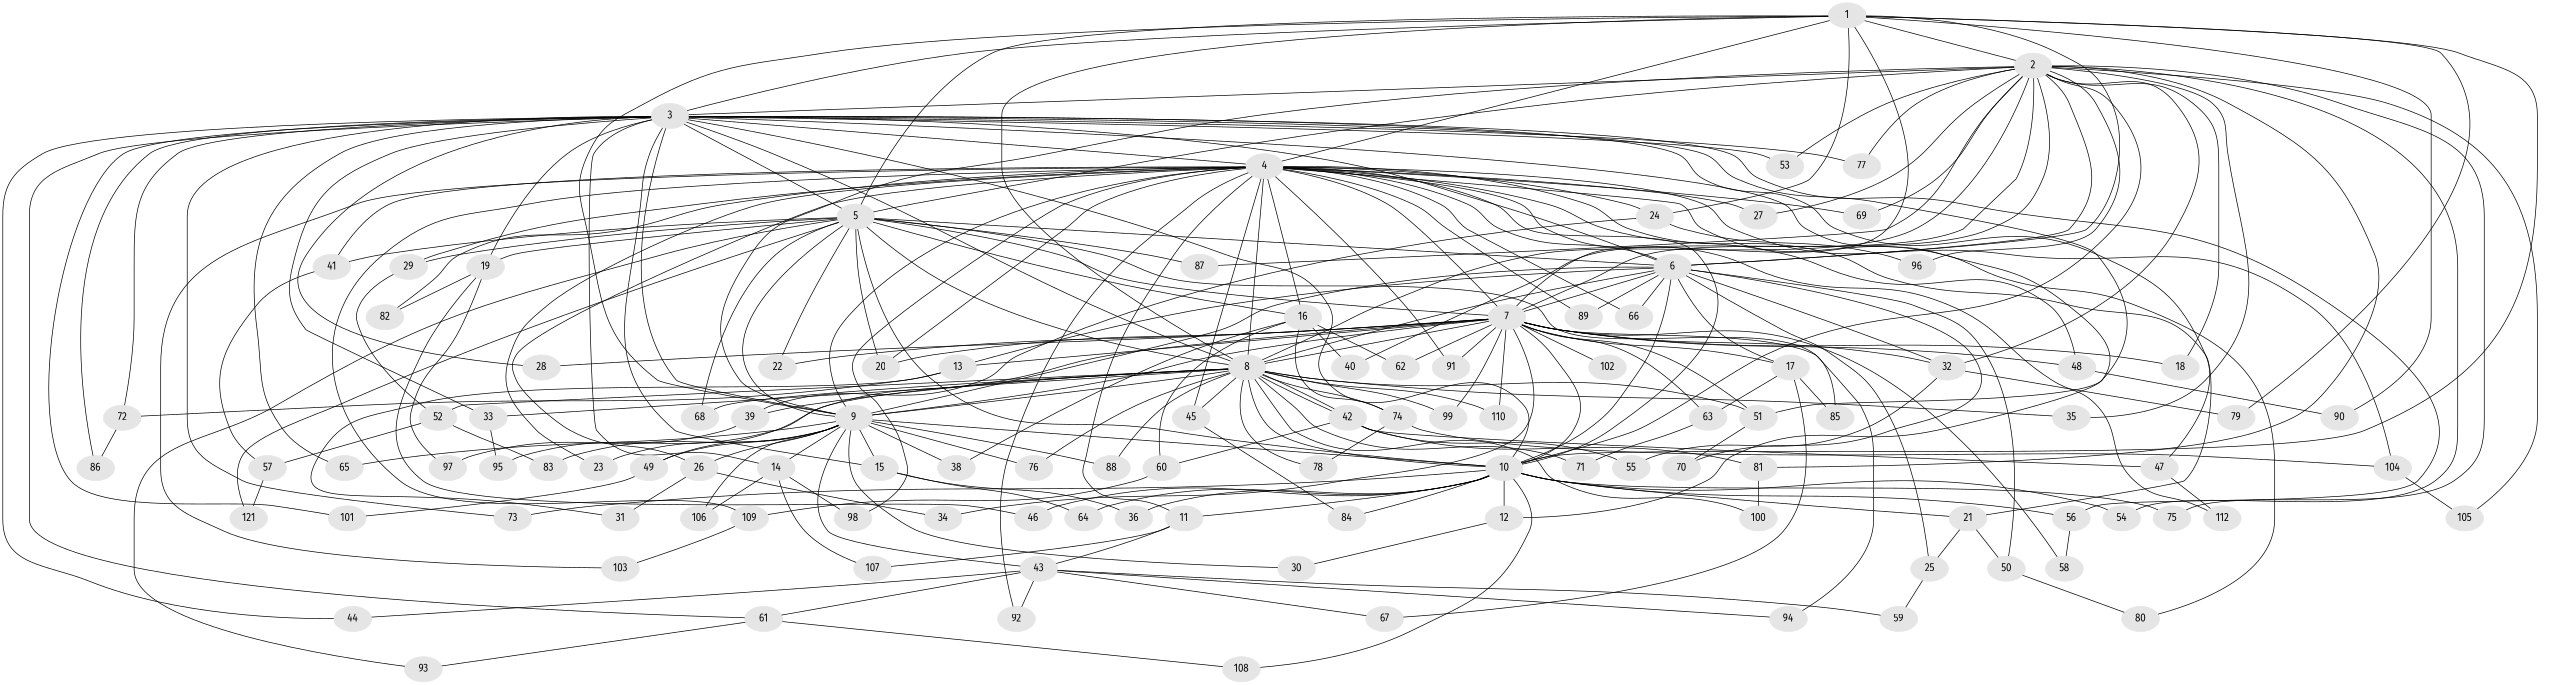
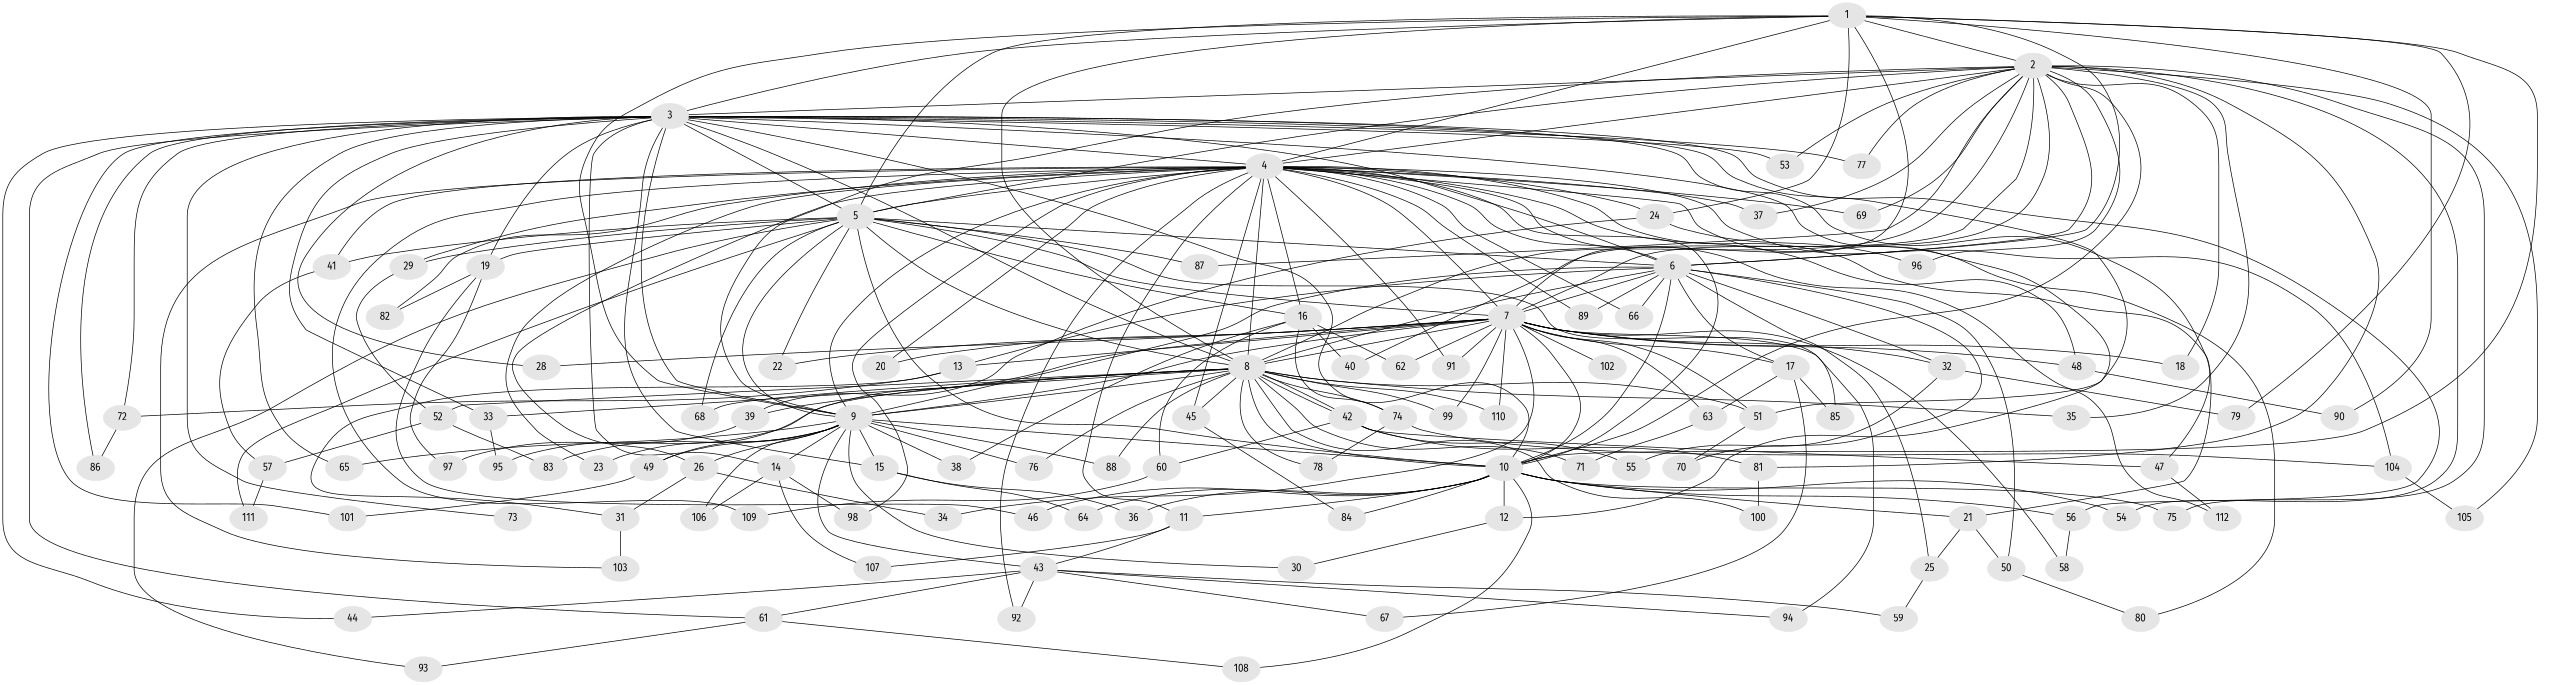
(1758, 217) -> (1758, 217)
(2180, 221) -> (1649, 116)
(862, 293) -> (1059, 185)
(1056, 489) -> none
(249, 518) -> (249, 518)
(686, 546) -> (620, 544)
